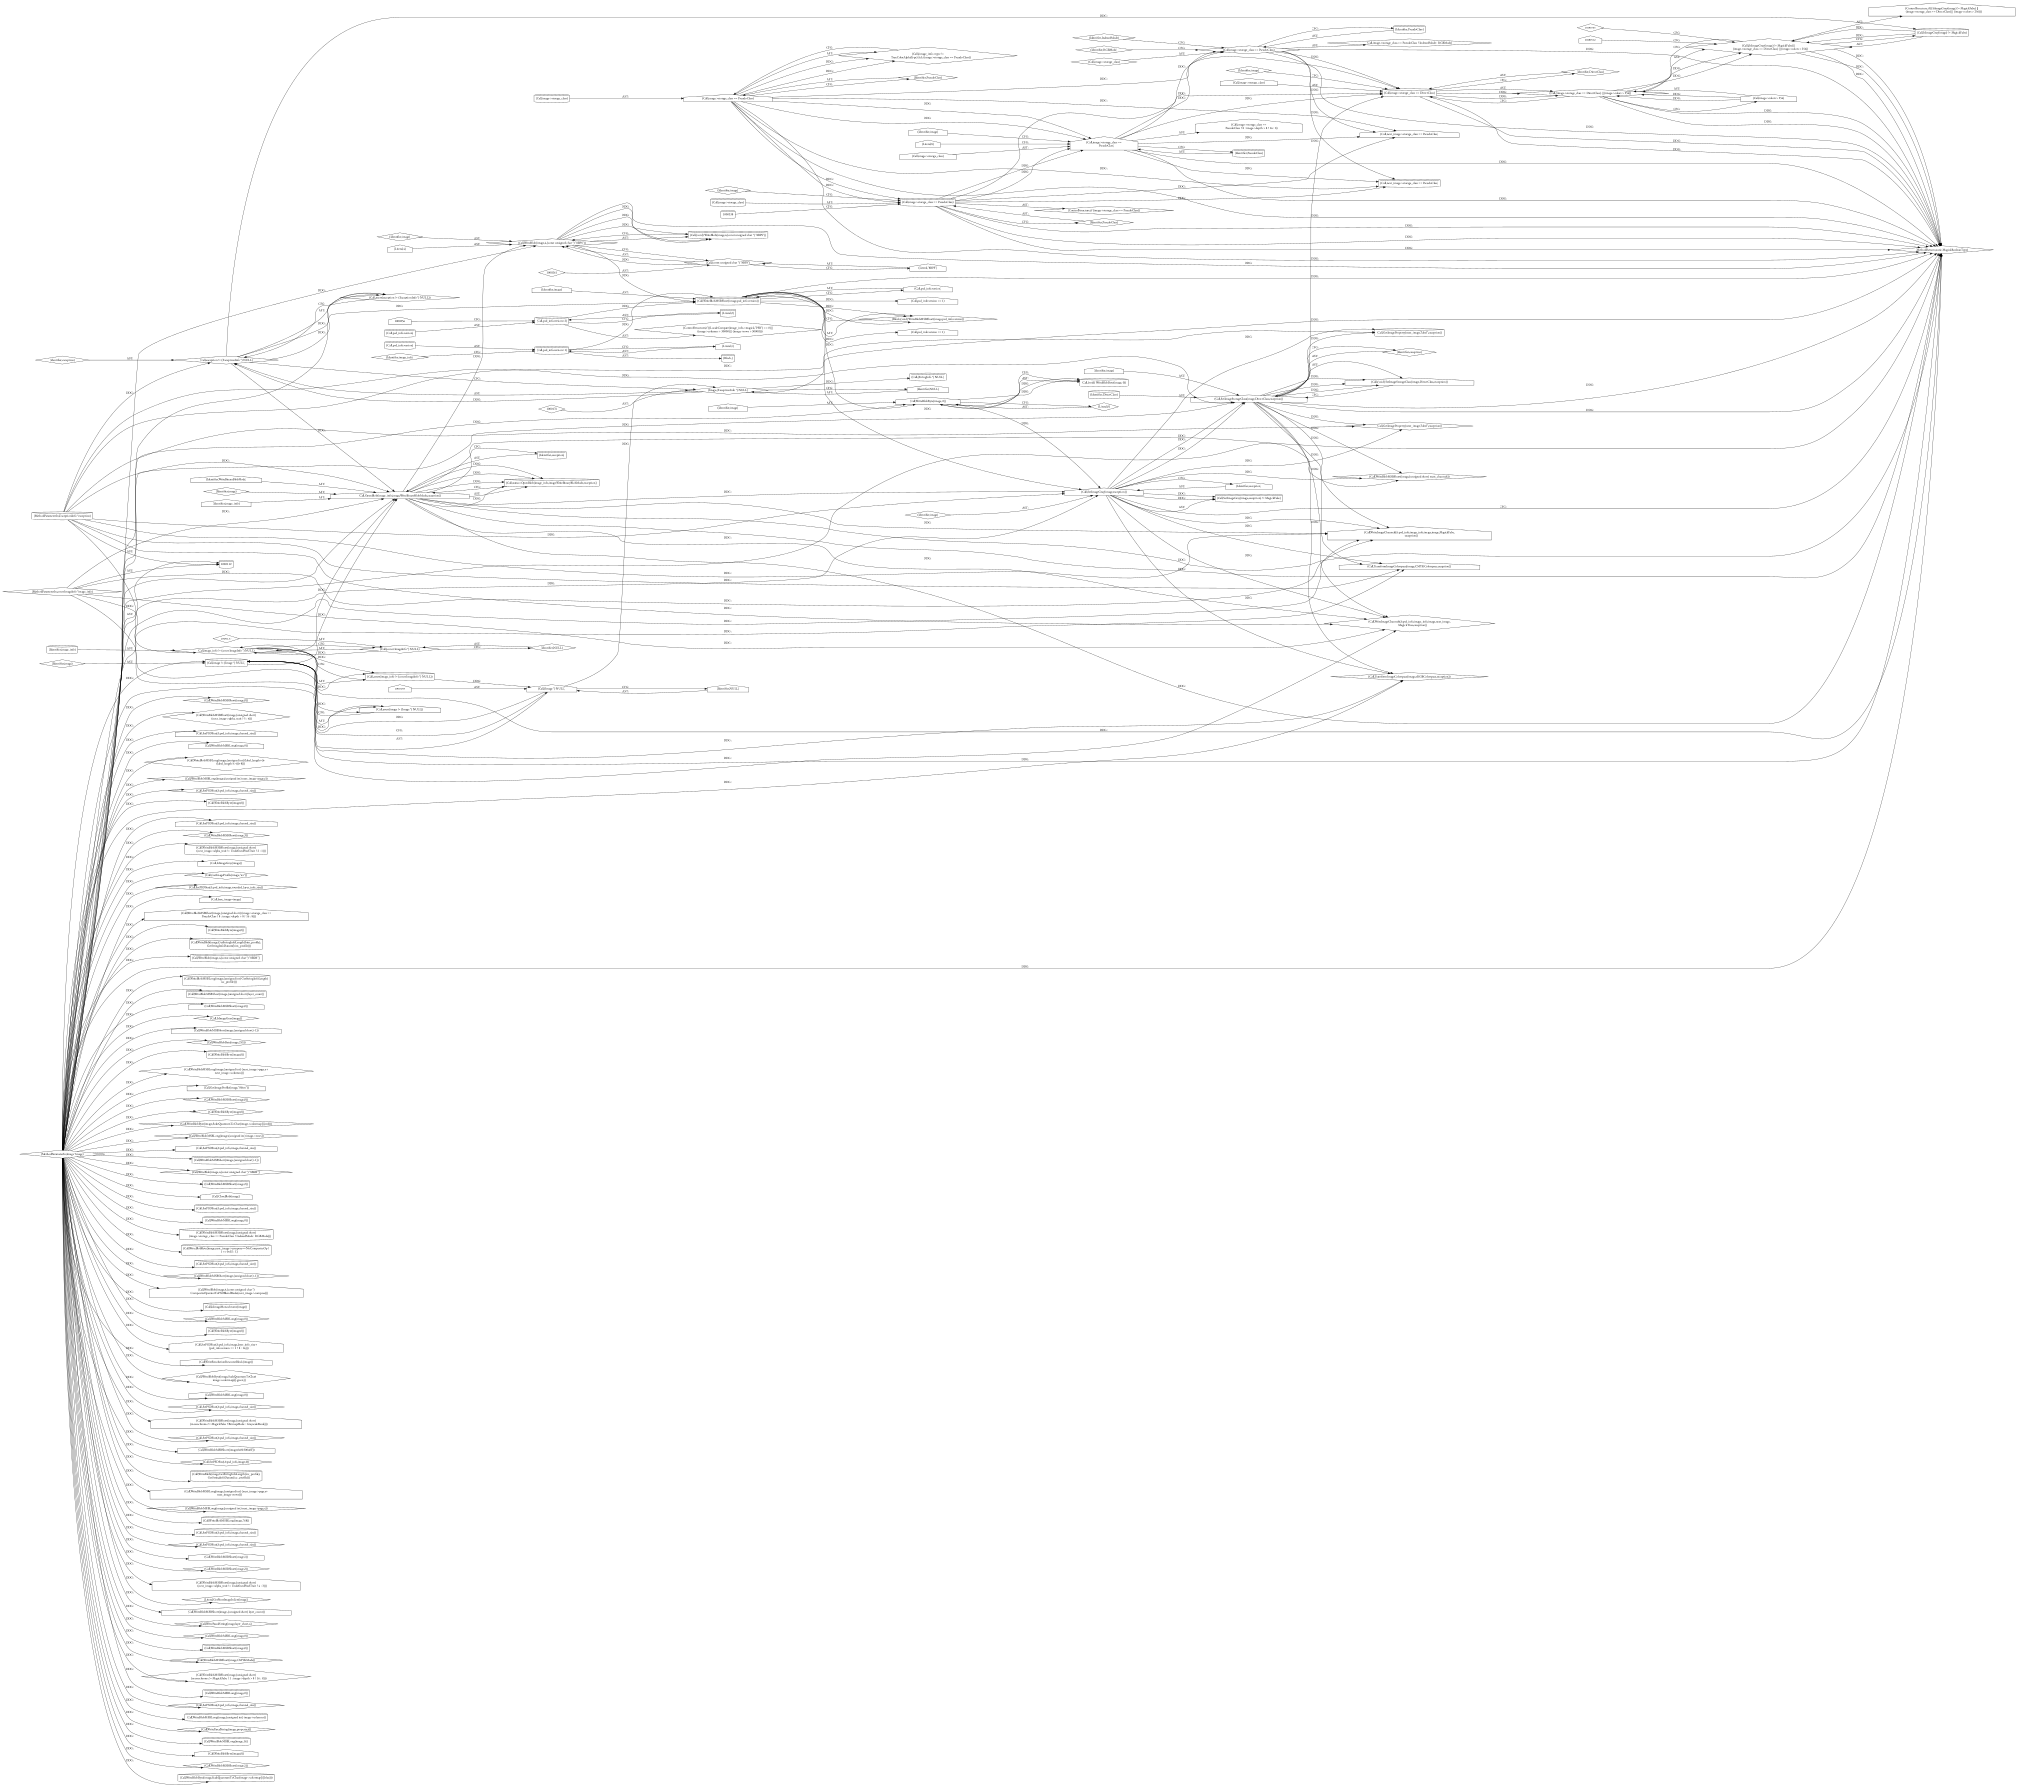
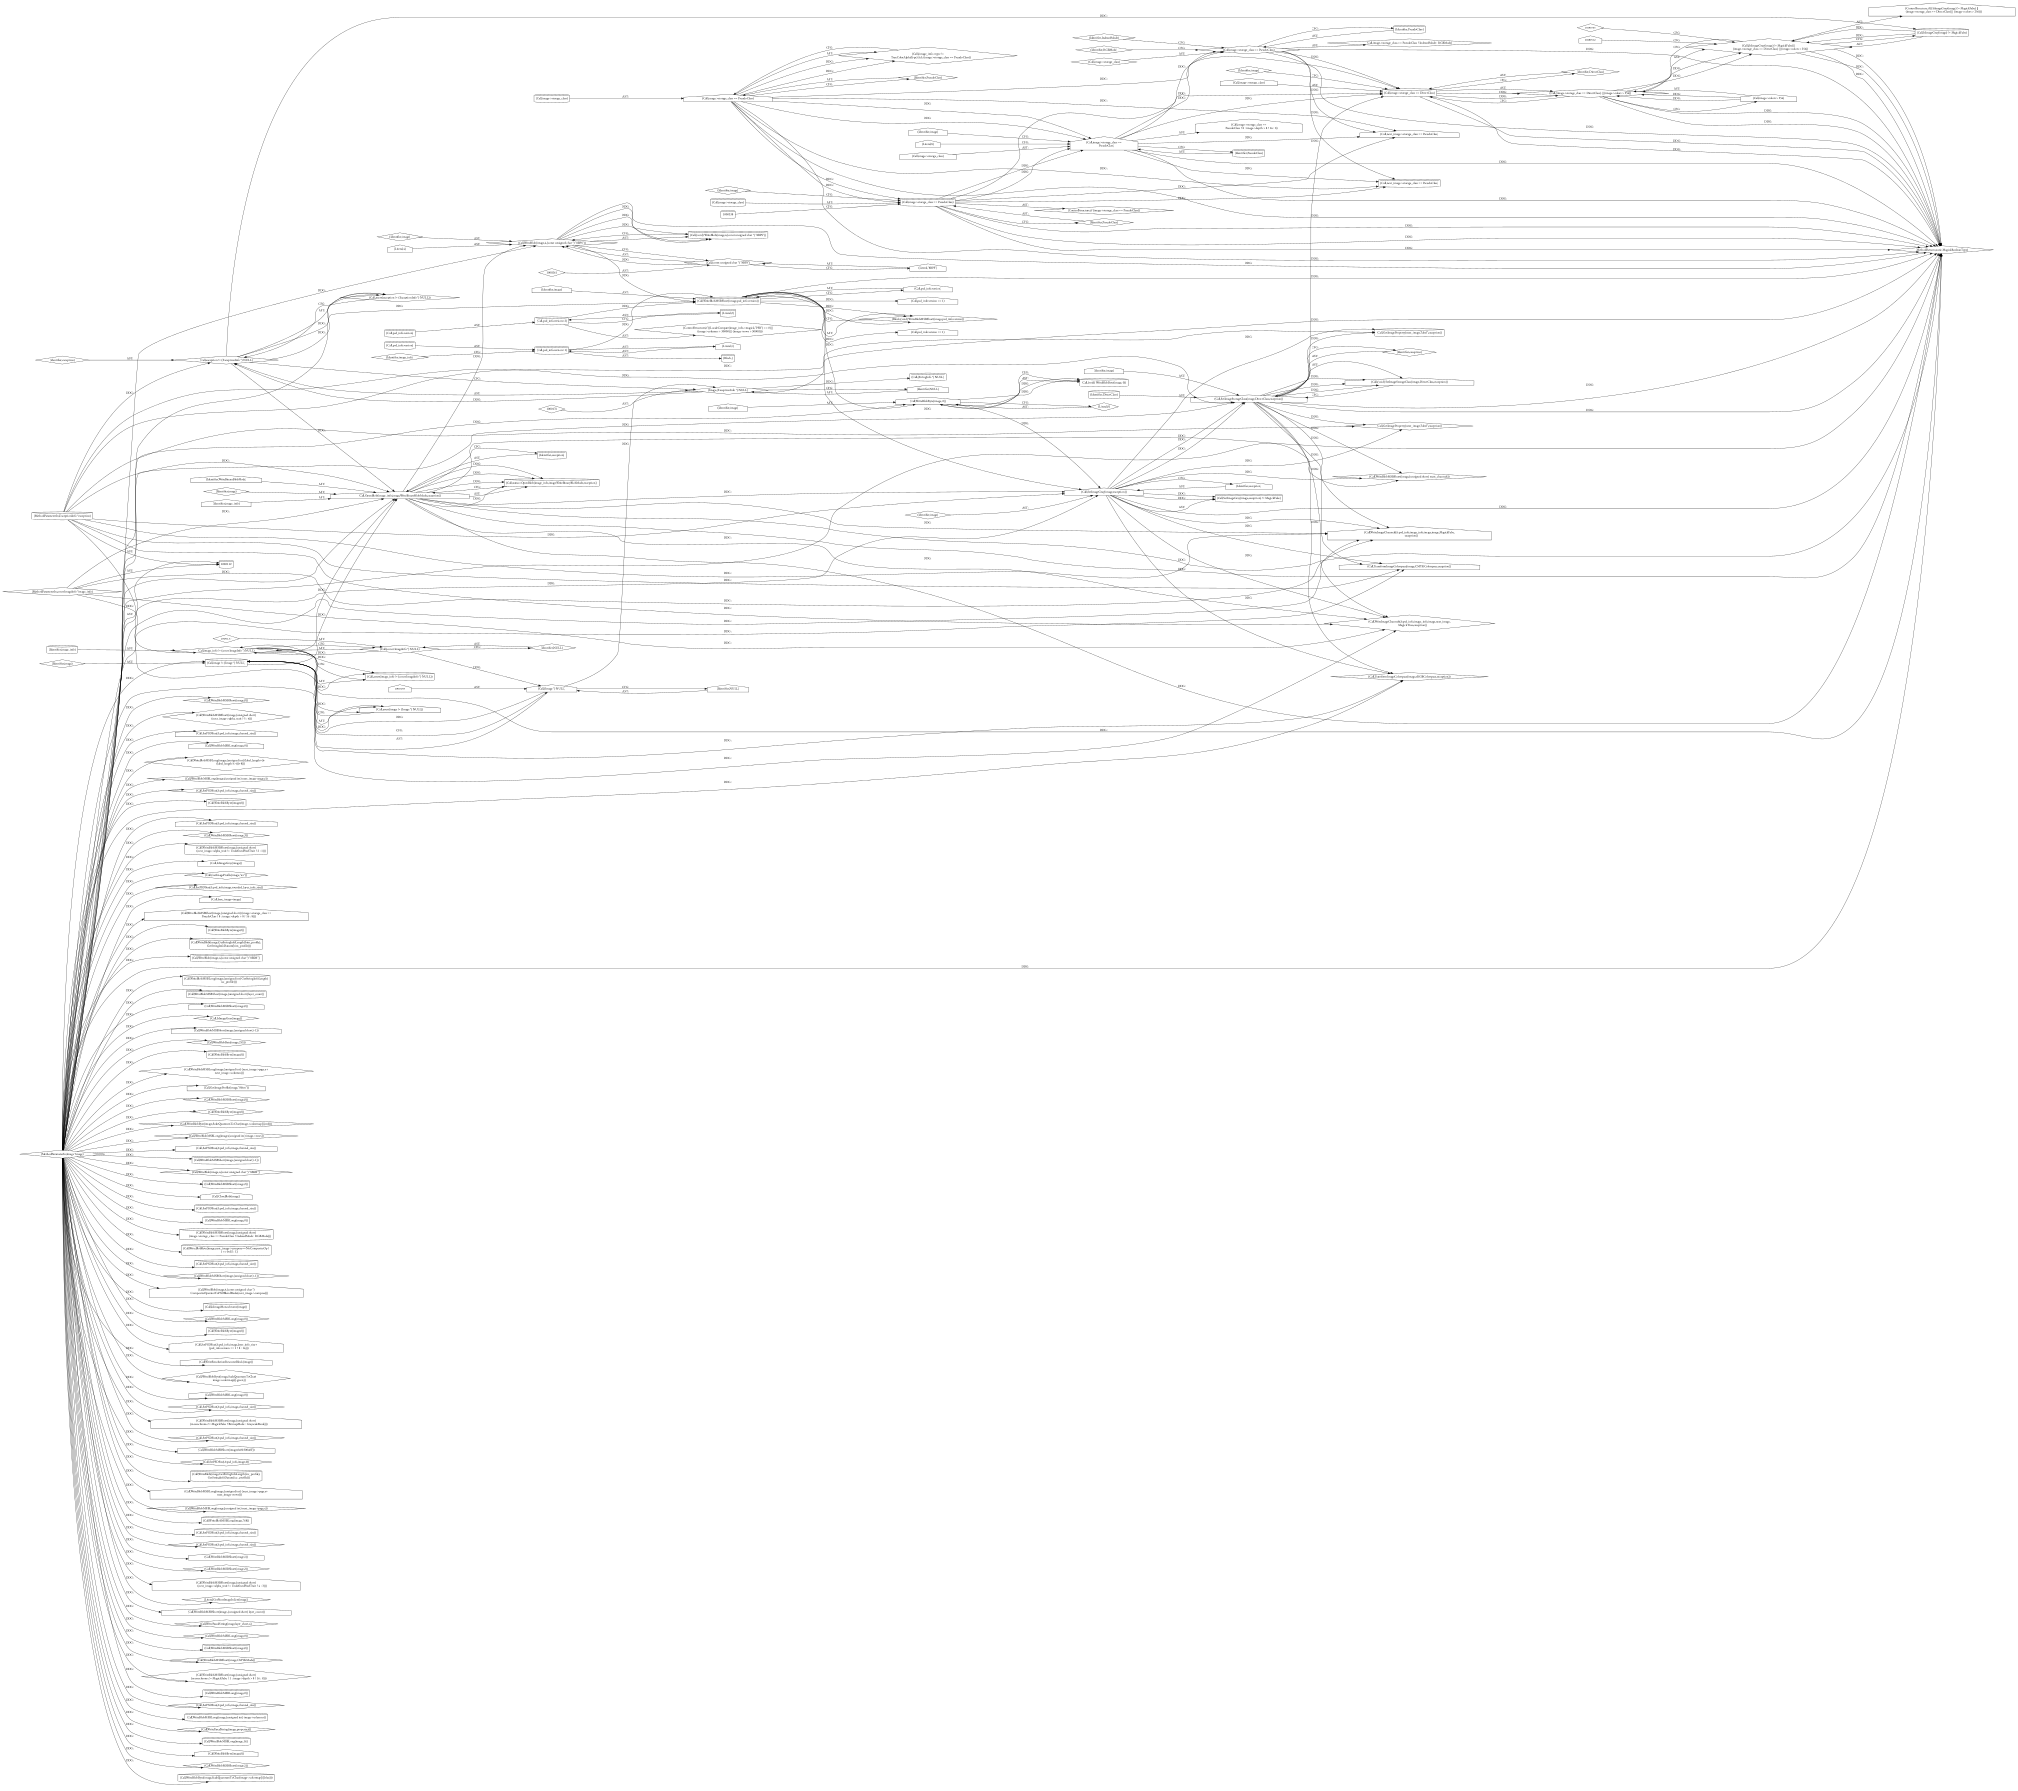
(400, 321) -> none
(626, 347) -> (626, 347)
(1504, 507) -> (1504, 507)
(481, 683) -> (475, 669)
(1156, 761) -> none
